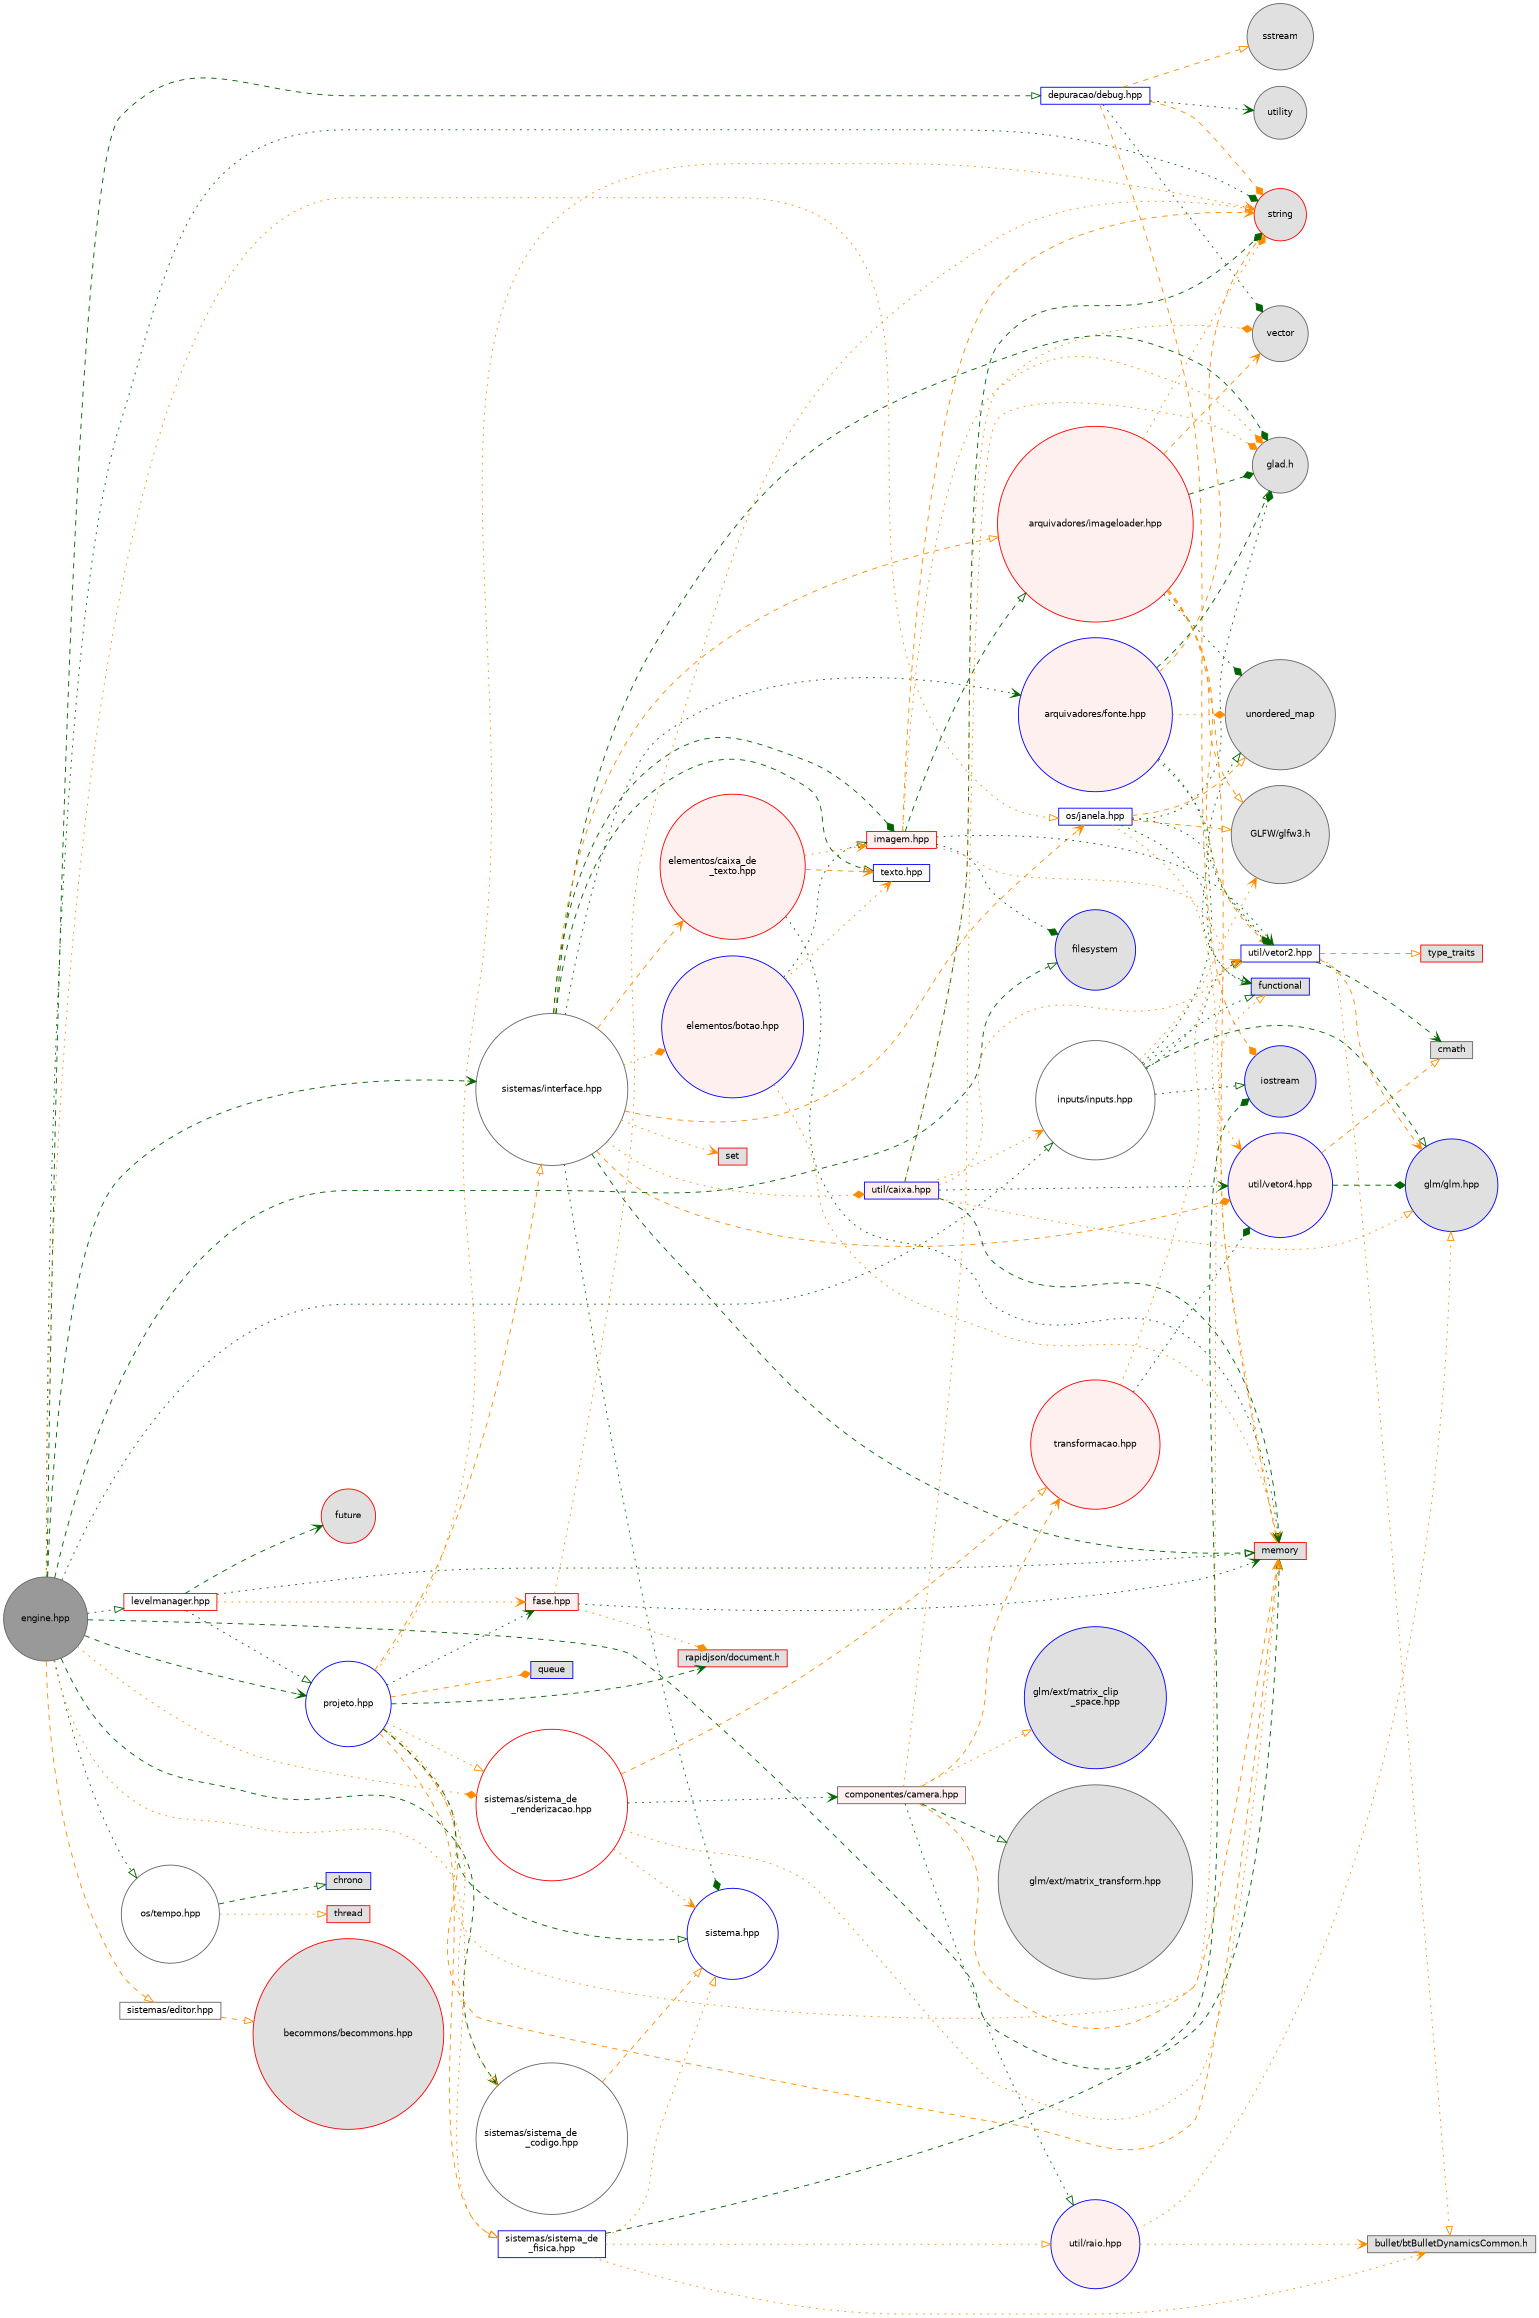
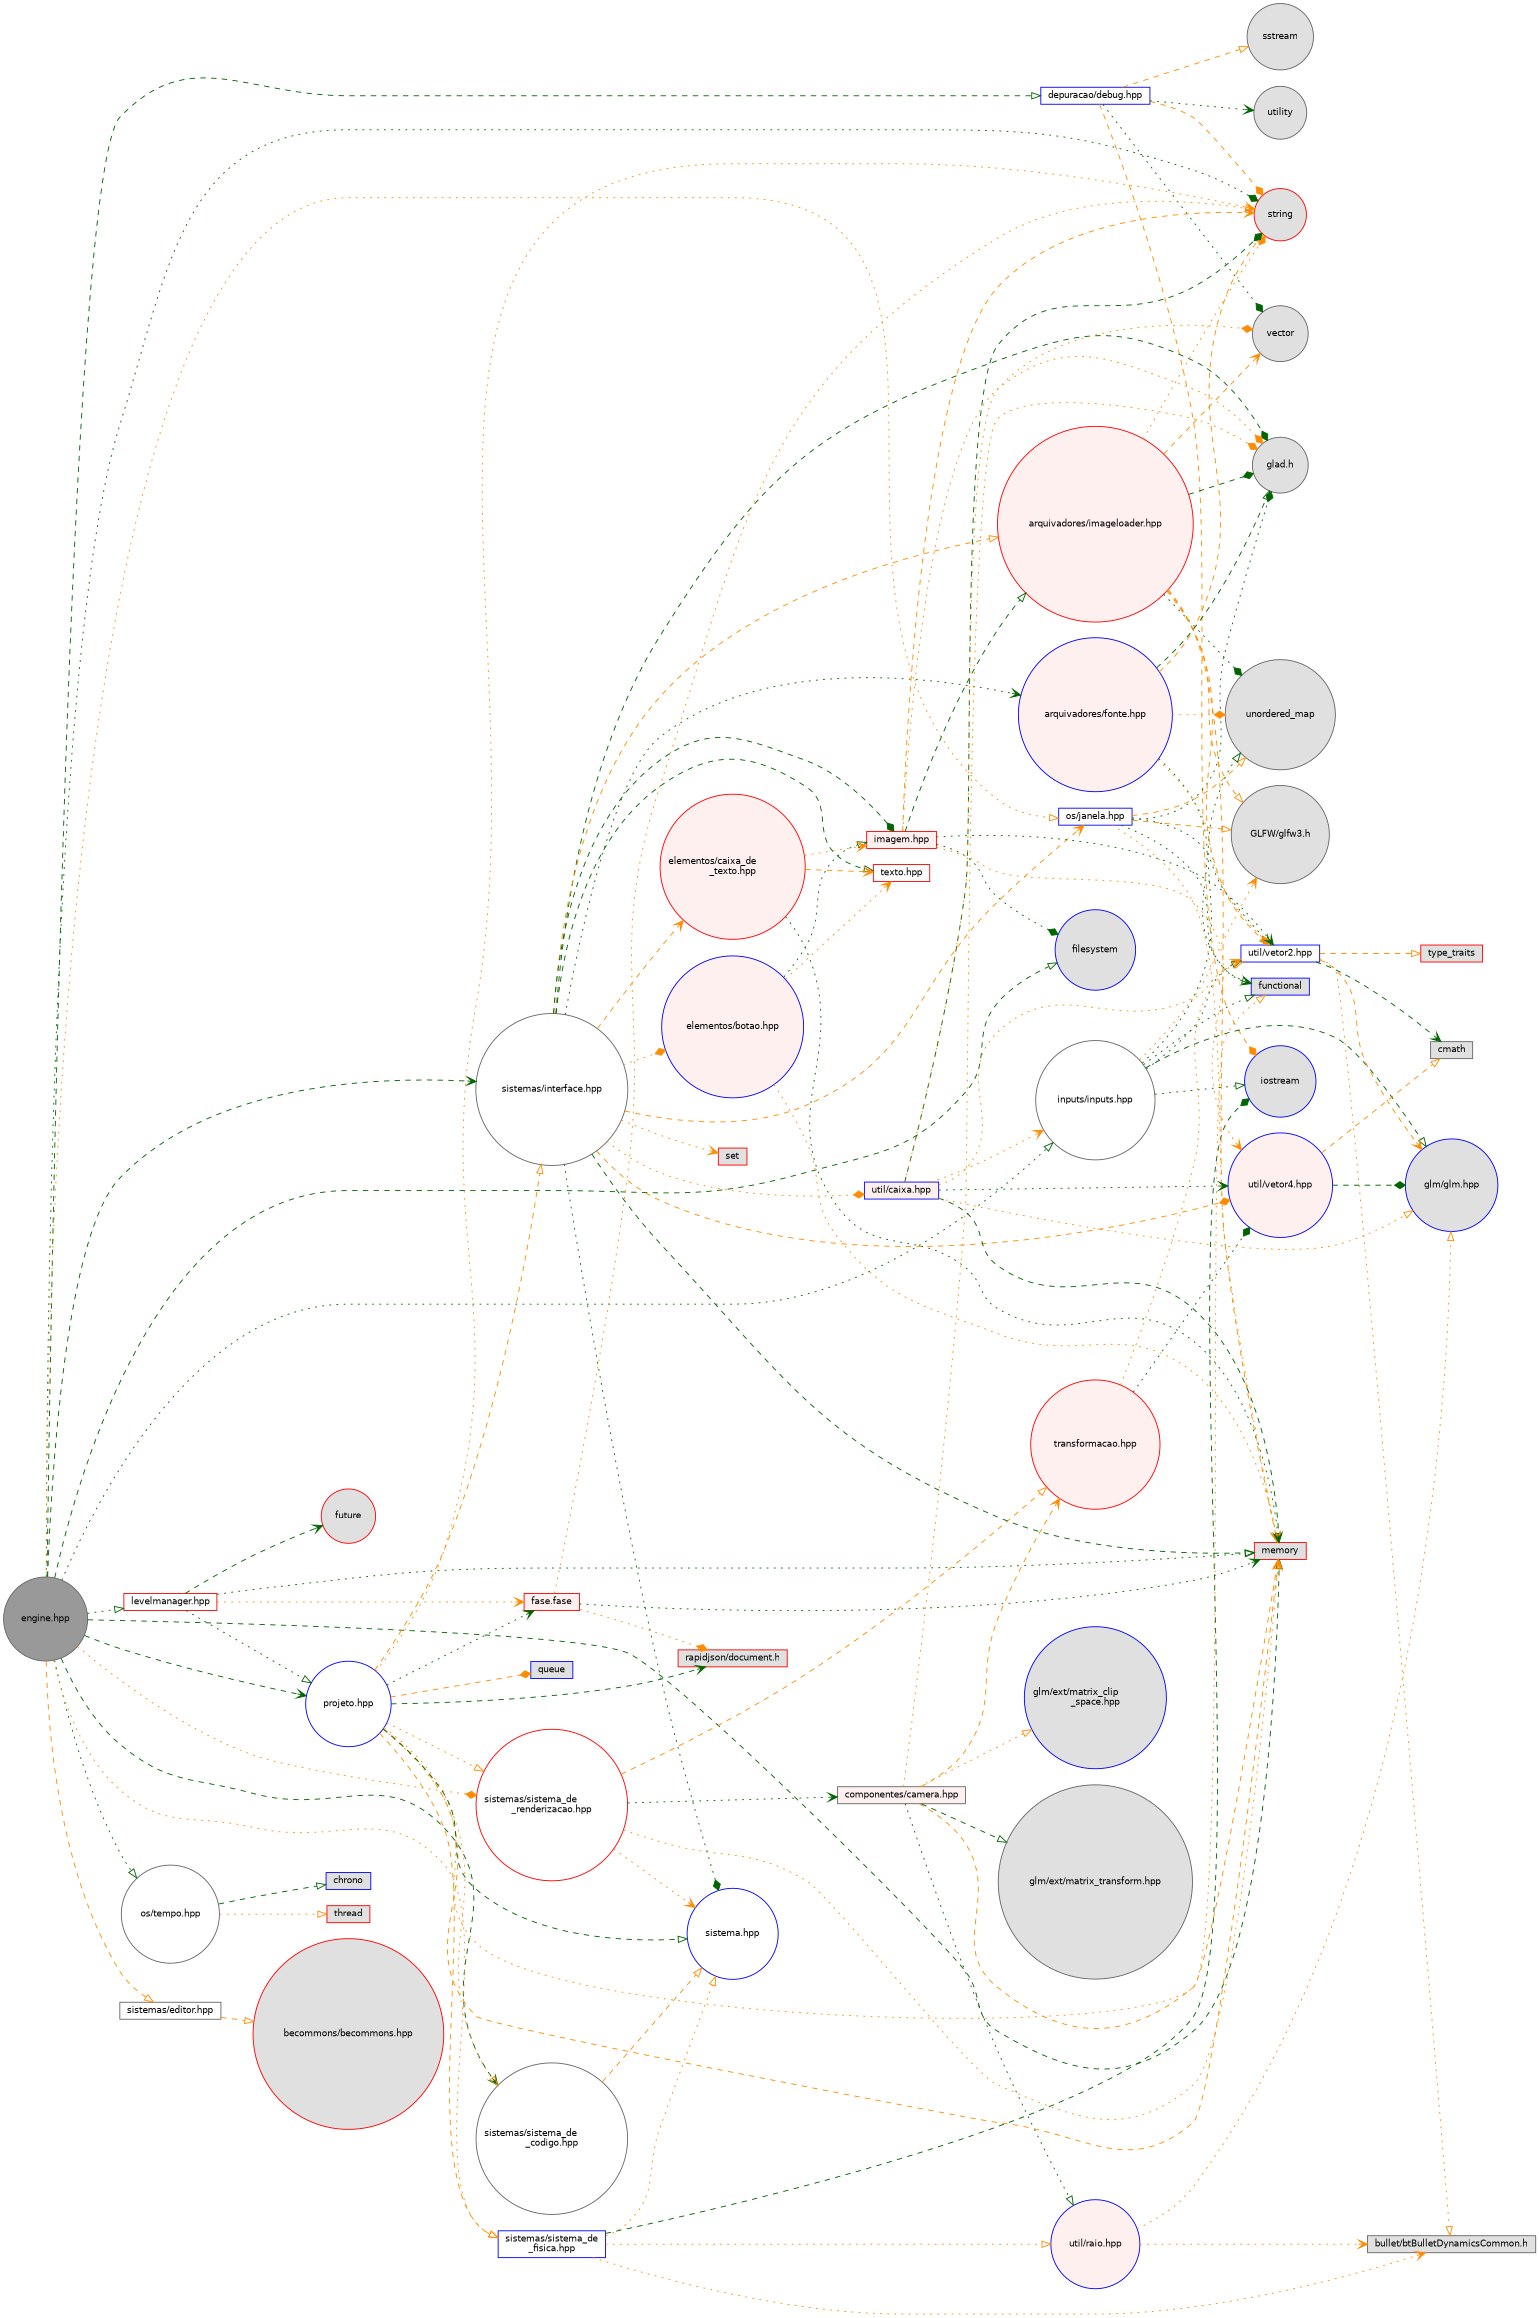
(1210, 848) -> (1210, 848)
(902, 873) -> (902, 873)
(552, 1602) -> (552, 1602)
